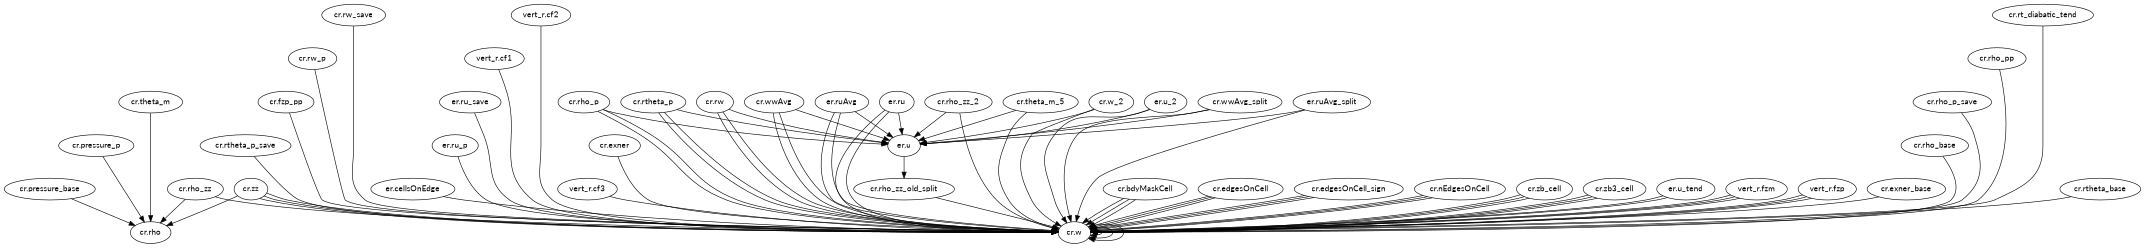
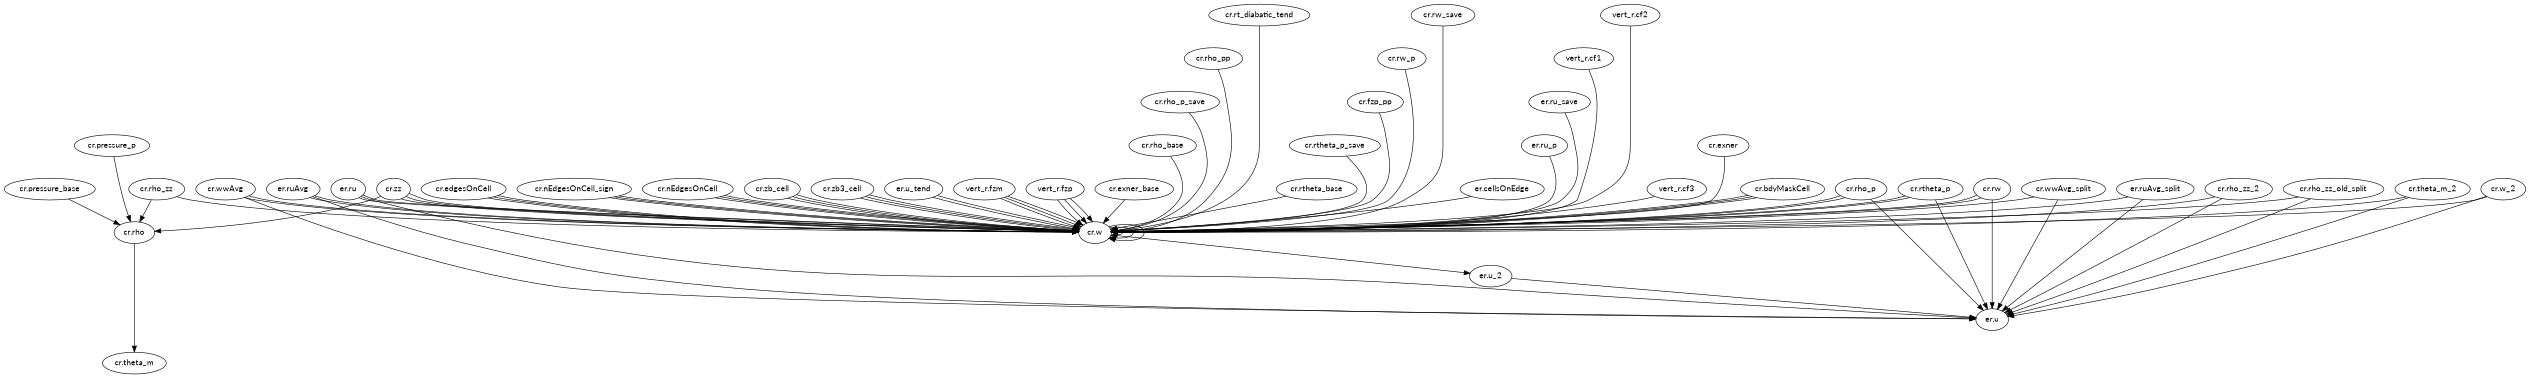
(1041, 102) -> (2433, 189)
(1066, 124) -> (1288, 254)
(151, 164) -> (134, 295)
(904, 164) -> (2162, 257)
(1349, 189) -> (574, 189)
